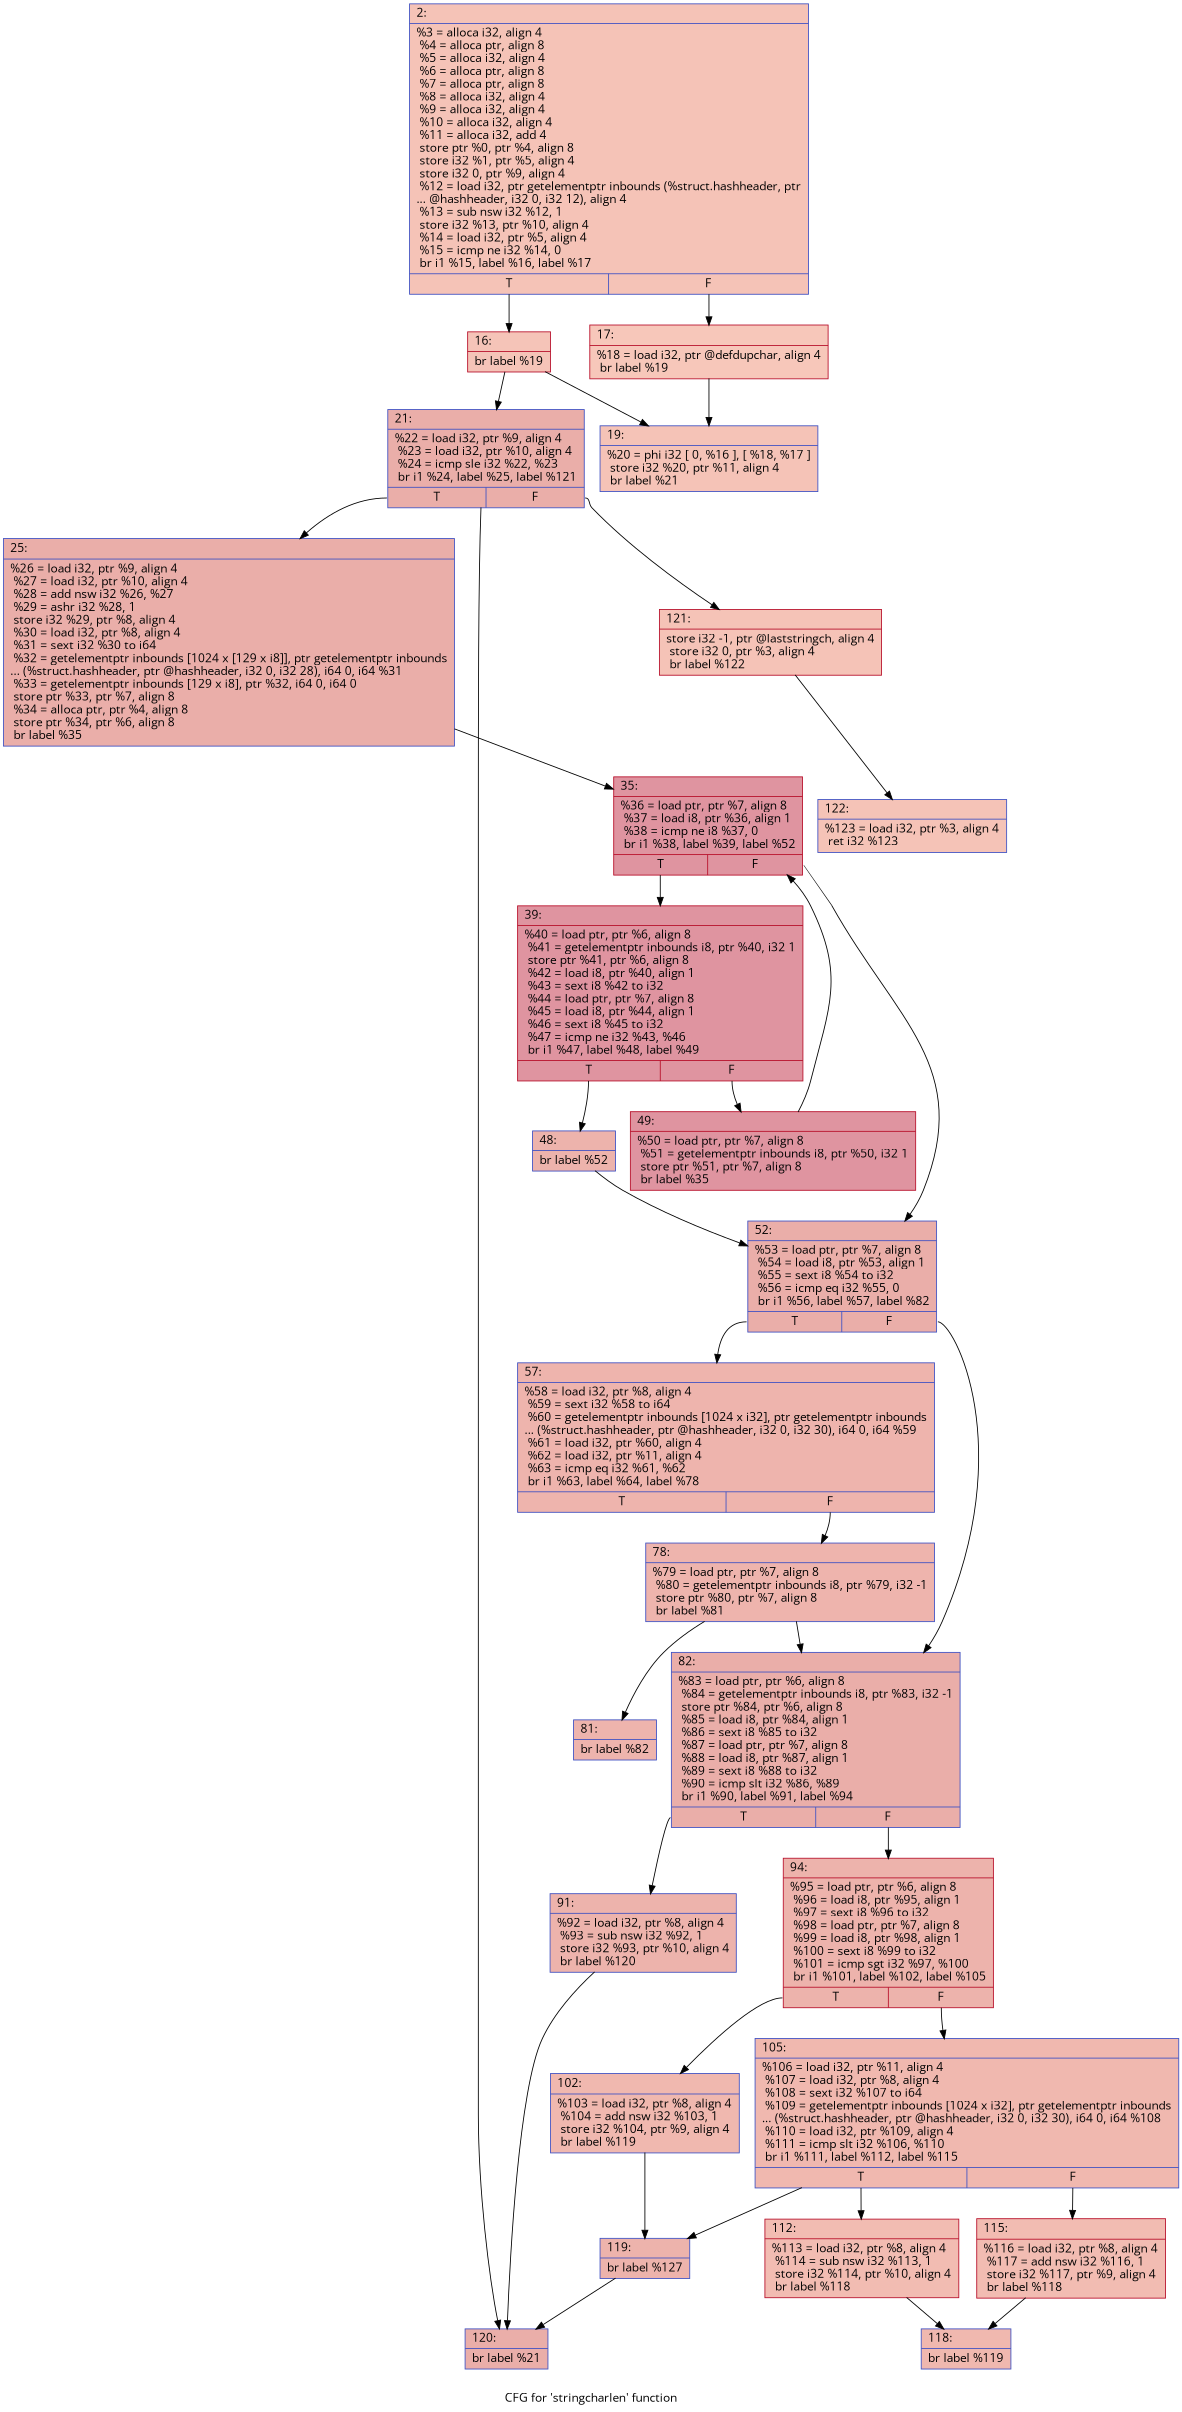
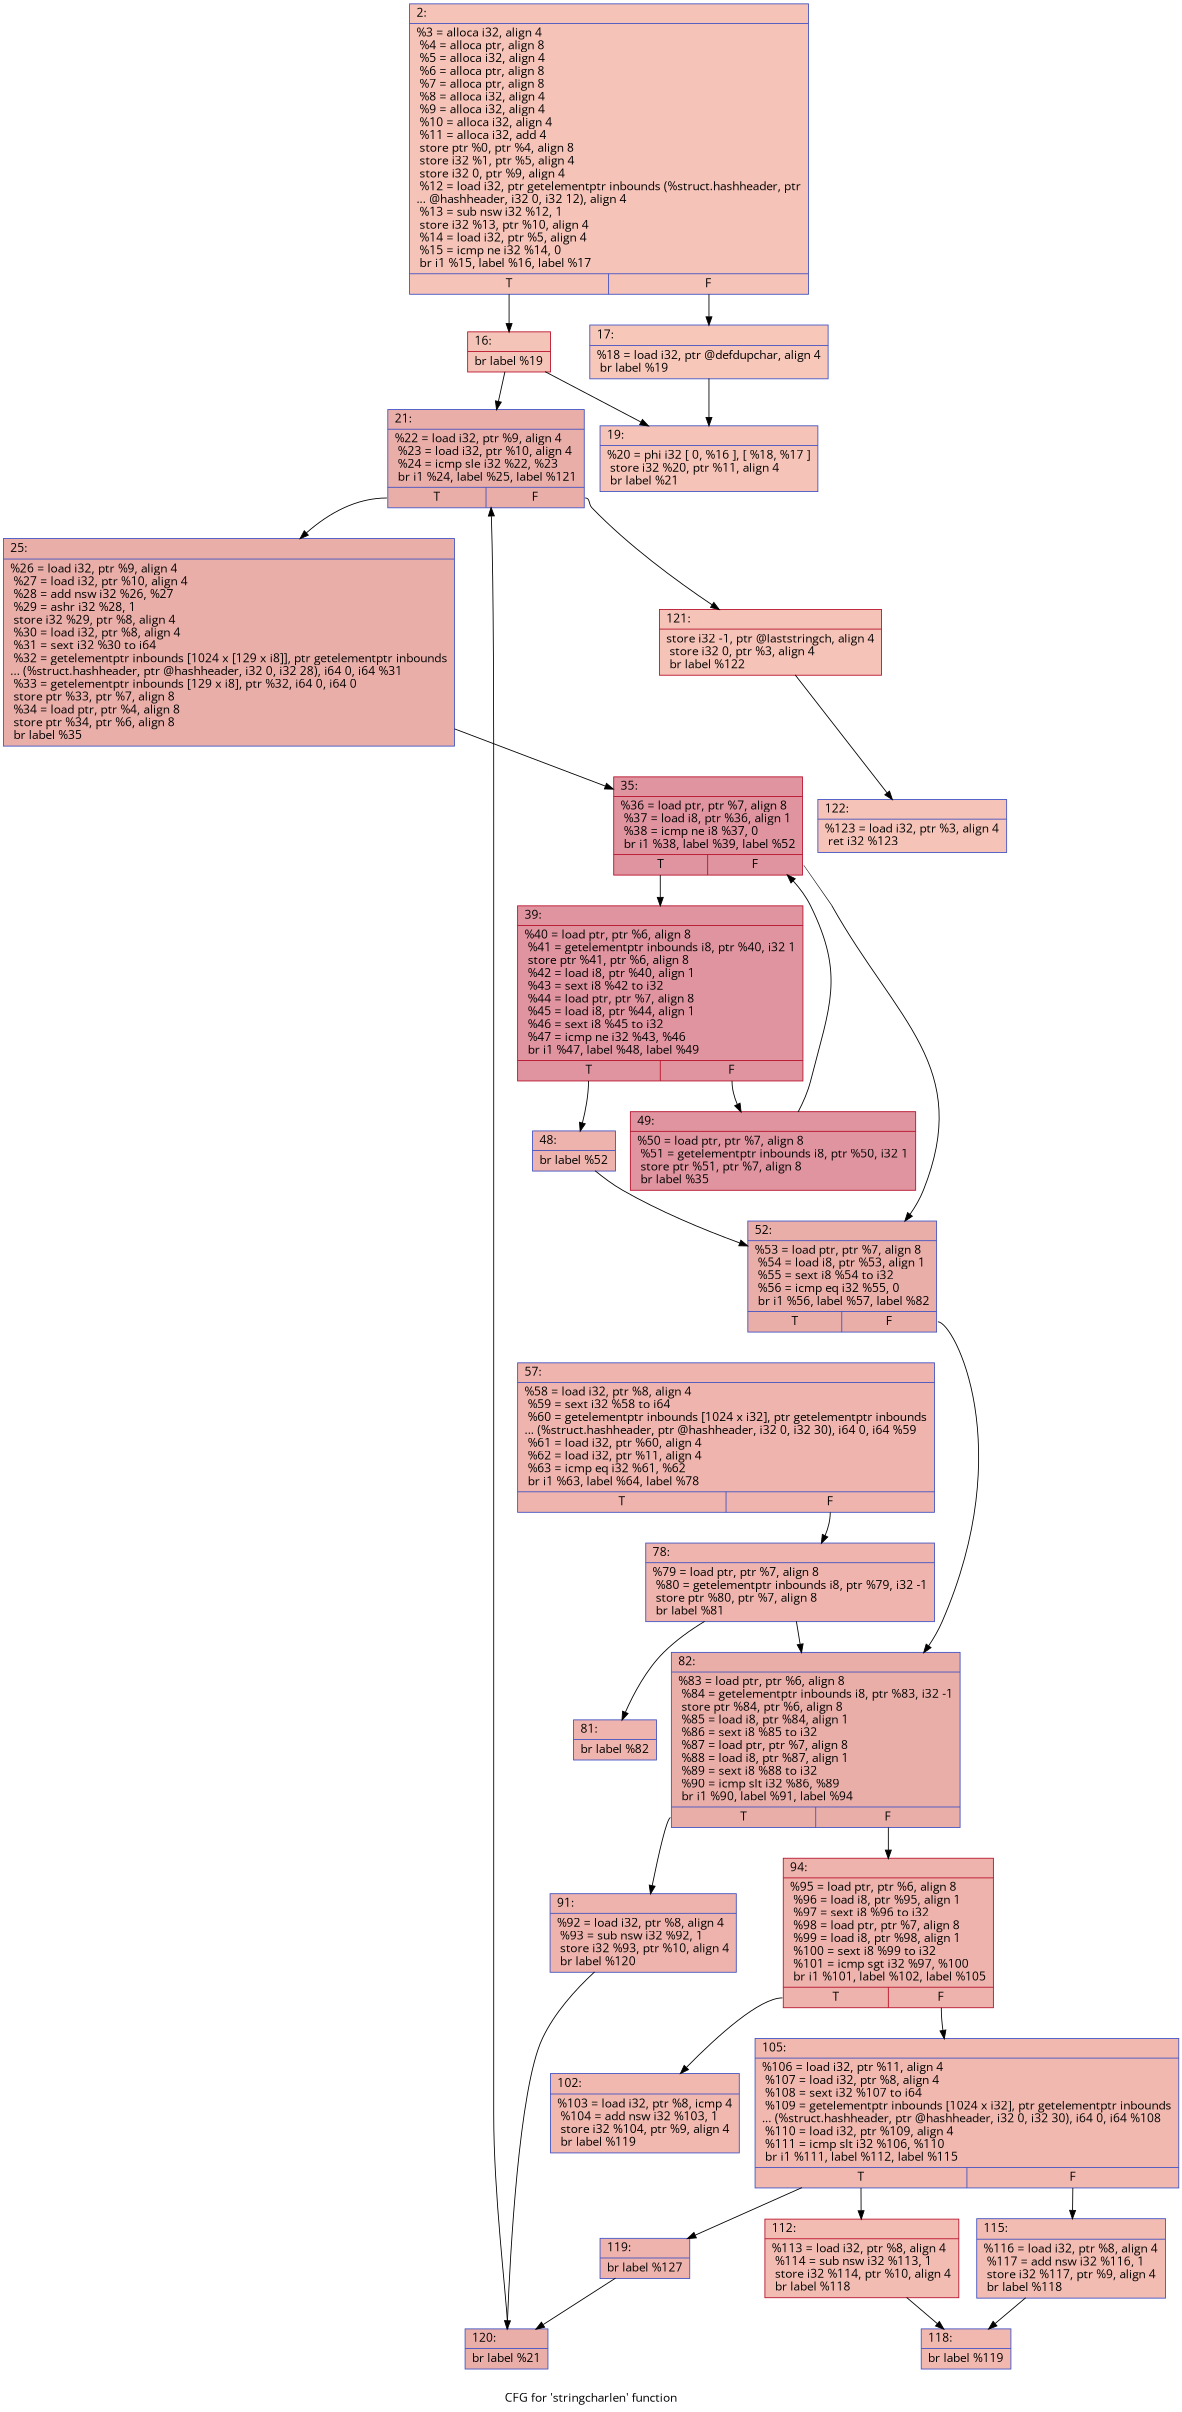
(709, 352) -> (709, 352)
(100, 710) -> (95, 710)
(726, 1332) -> none
(478, 1415) -> (494, 1423)
(645, 2104) -> (645, 2104)
(645, 2191) -> none
(1071, 2258) -> (1071, 2258)
